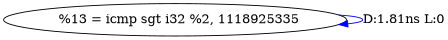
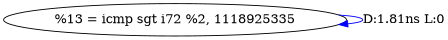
(175, 20) -> (175, 20)
